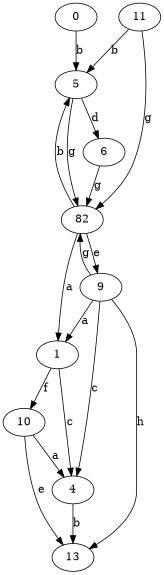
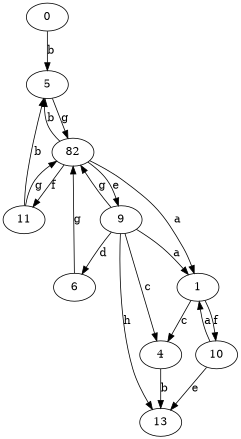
(89, 115) -> (98, 249)
none -> (51, 183)
(46, 453) -> (204, 326)
